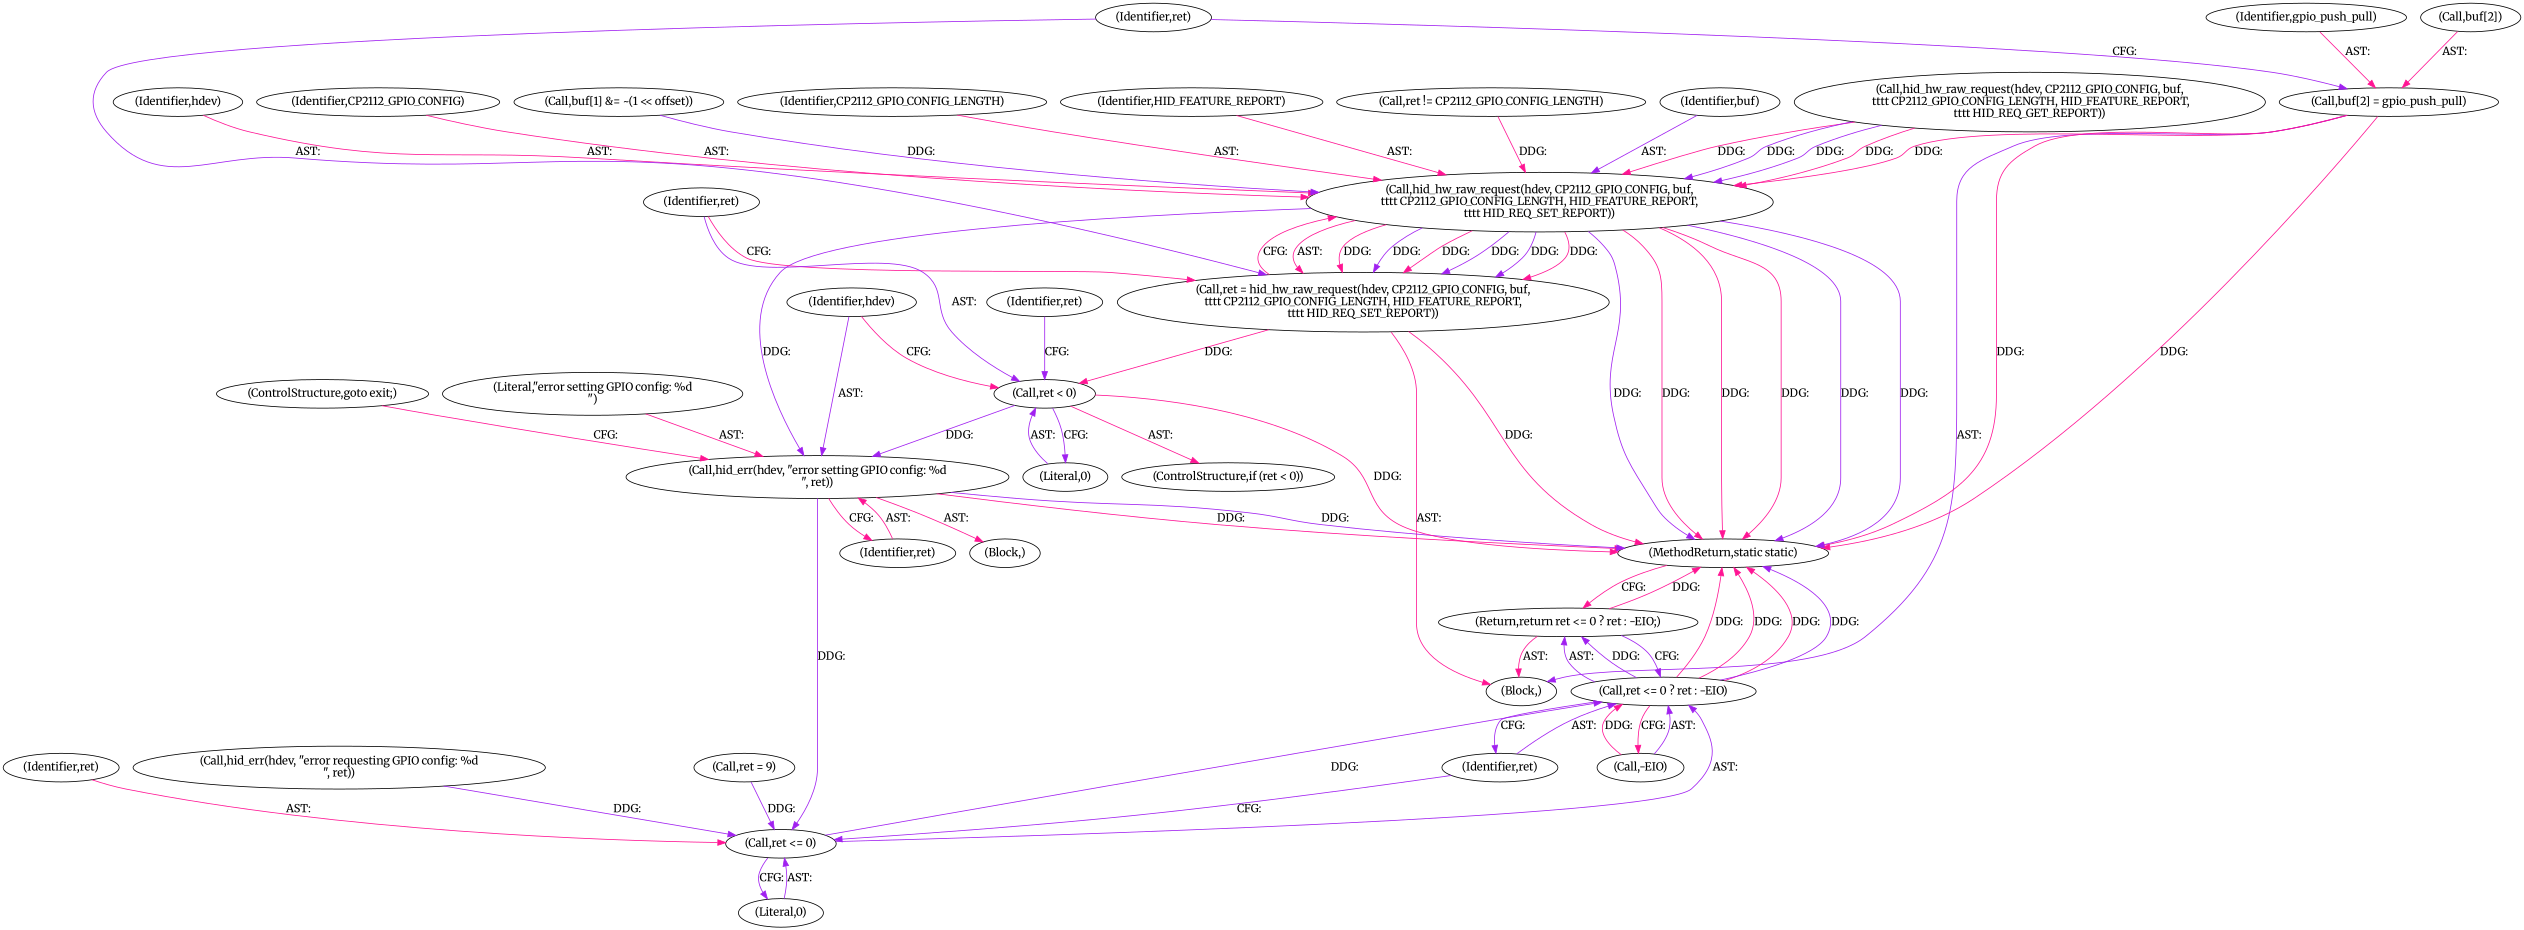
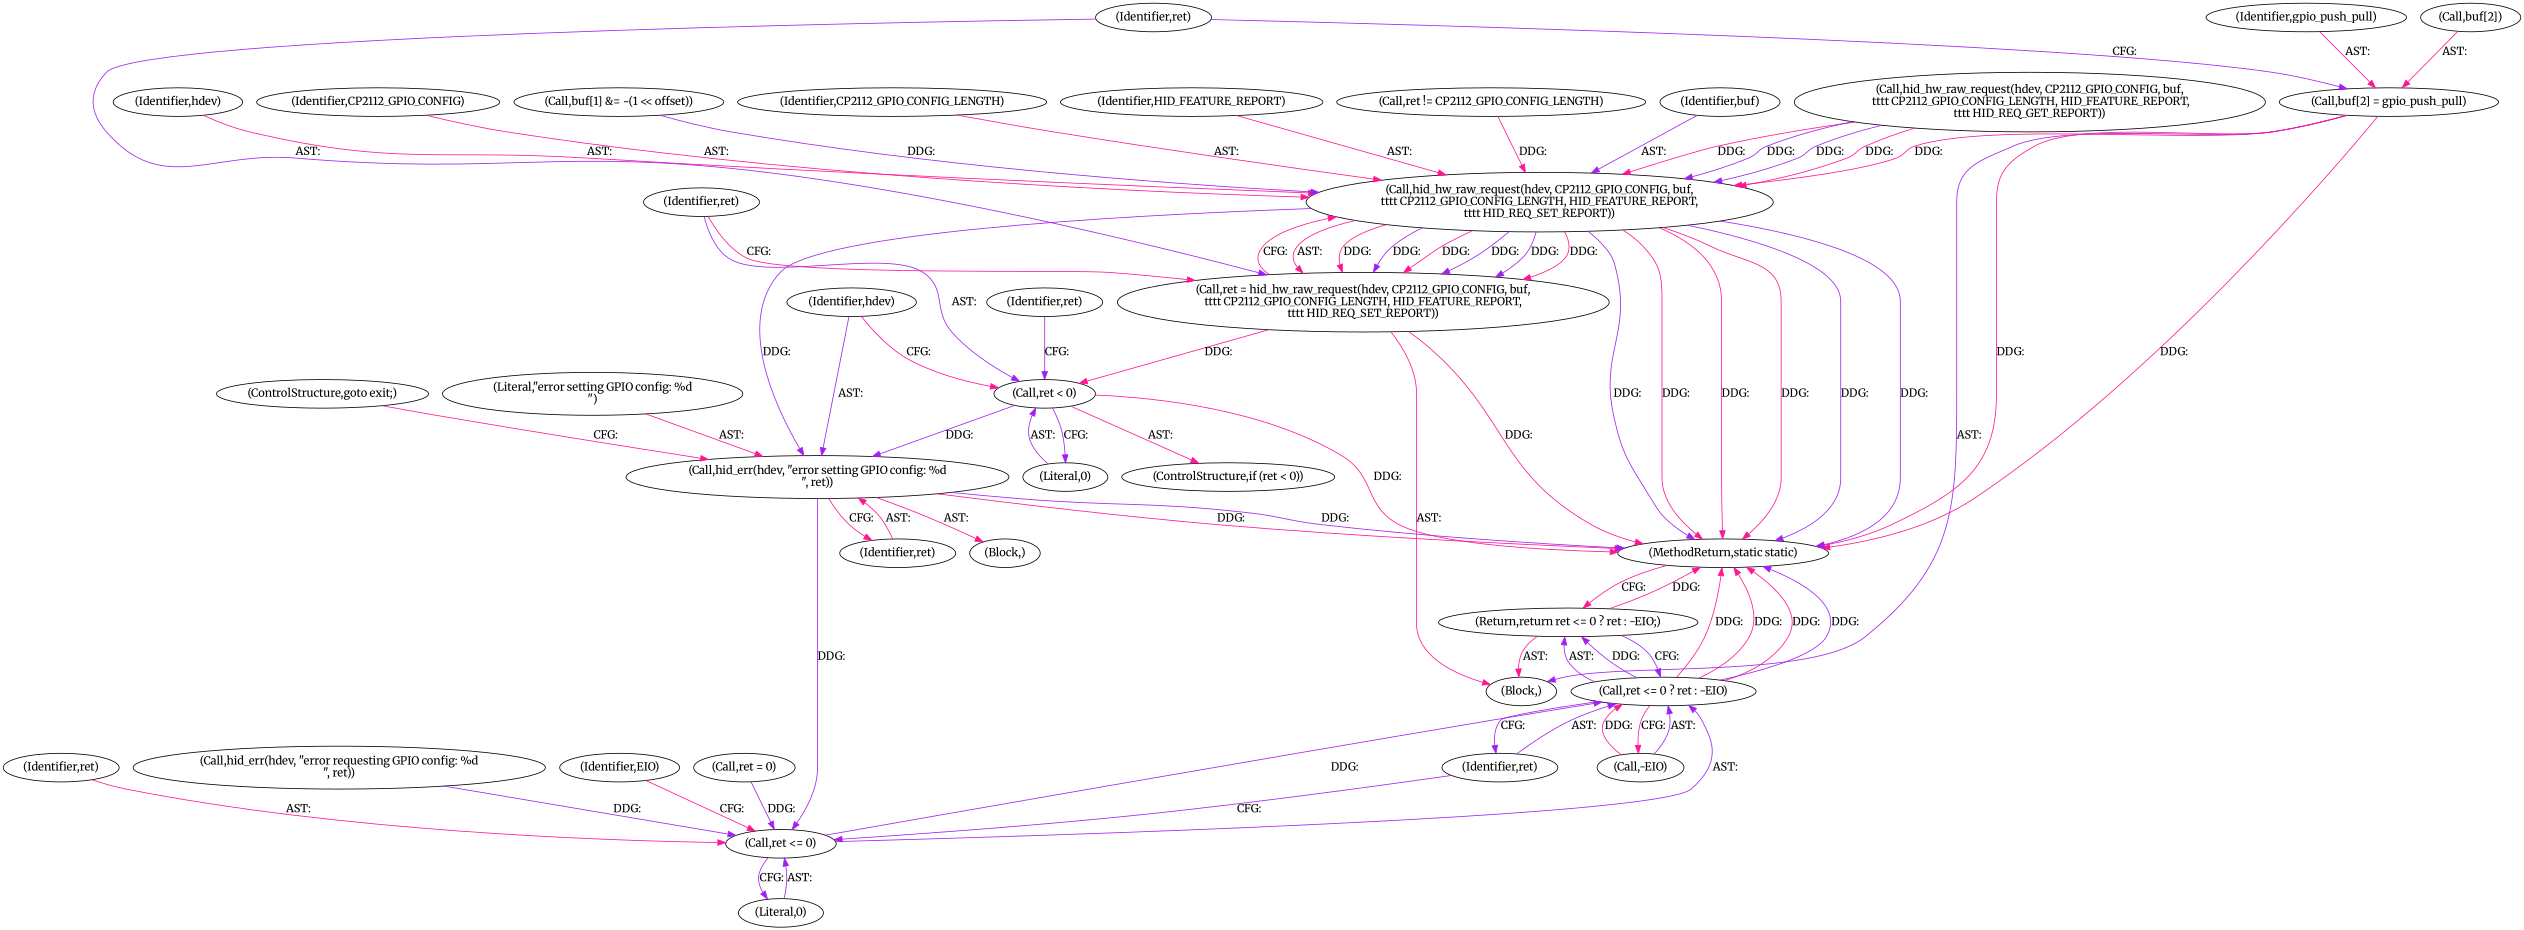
none -> (620, 768)
(744, 768) -> (744, 768)
